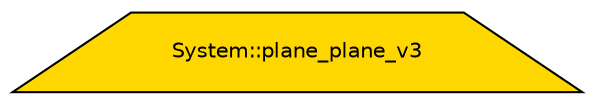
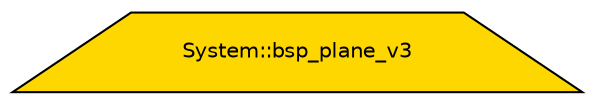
(297, 52) -> (297, 52)
